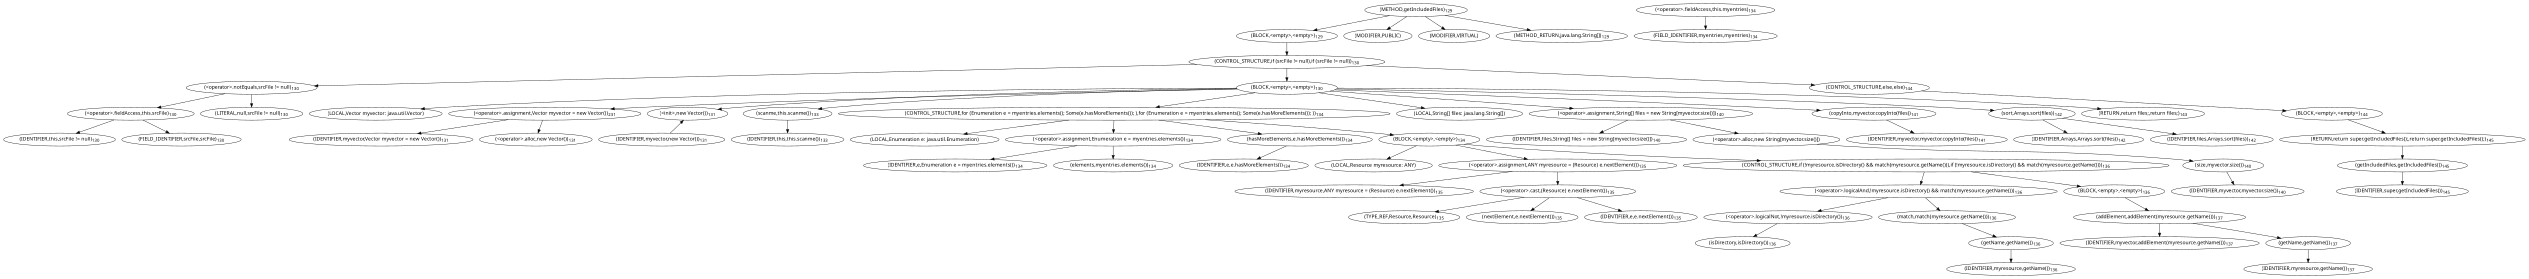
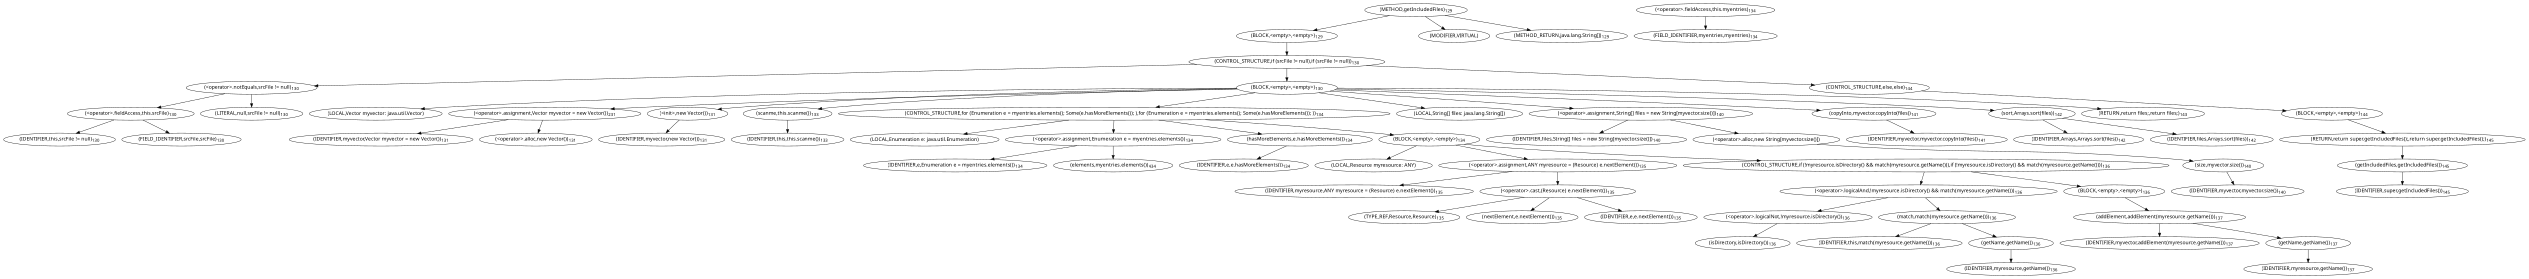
(1378, 36) -> none
(676, 128) -> (674, 125)
(1152, 165) -> (1152, 165)
none -> (1879, 243)
